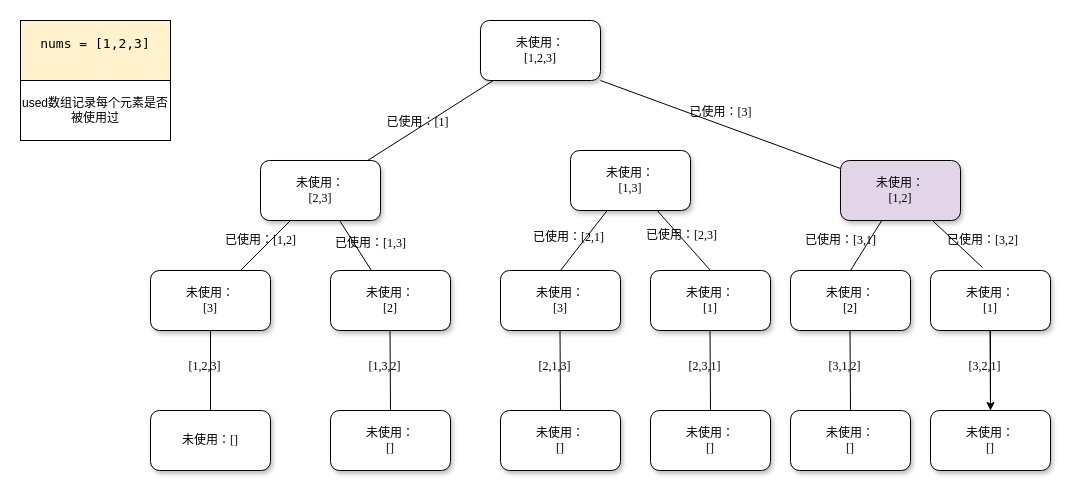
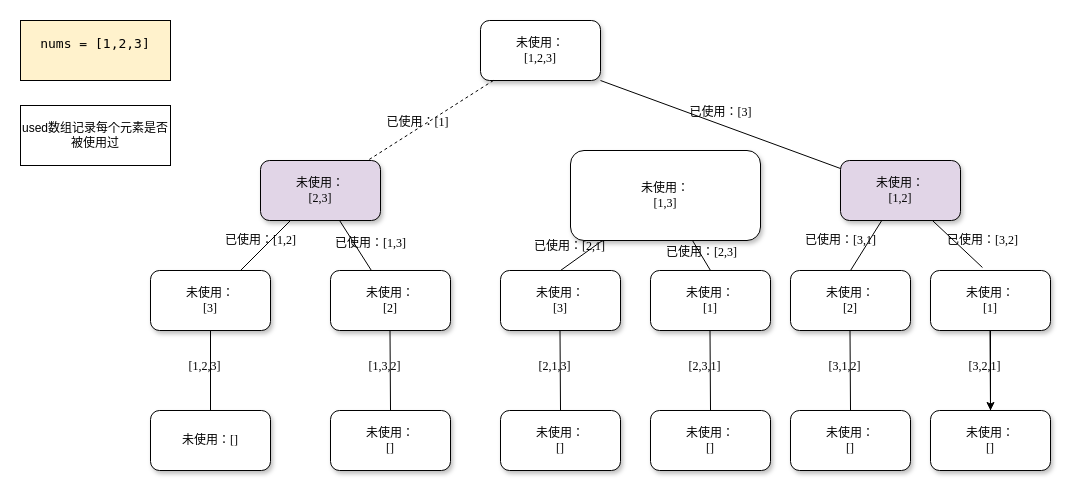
(96, 111) -> (96, 136)
(430, 121) -> (430, 121)
(631, 181) -> (666, 196)
(321, 191) -> (321, 191)
